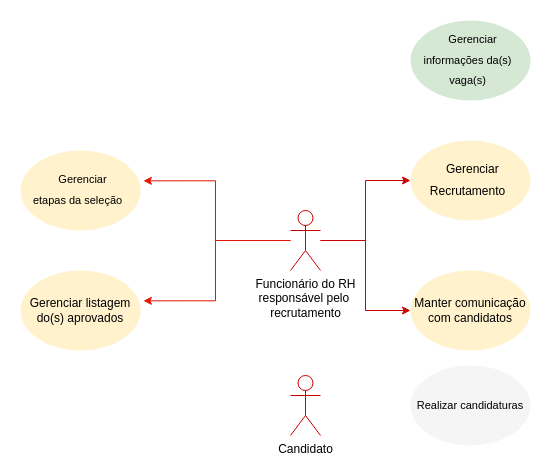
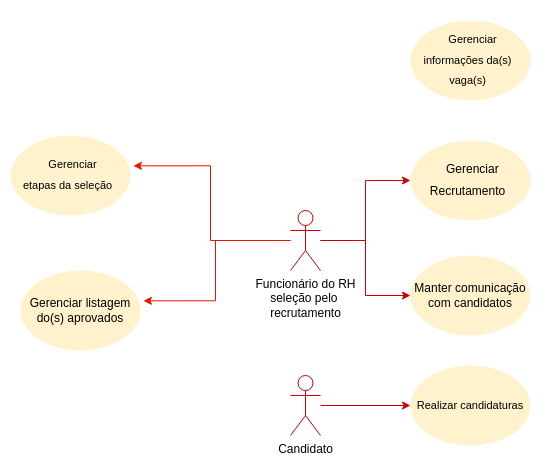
(471, 61) -> (471, 61)
(81, 191) -> (71, 176)
(306, 299) -> (306, 299)
(471, 311) -> (471, 296)
none -> (362, 406)
(471, 406) -> (471, 406)
